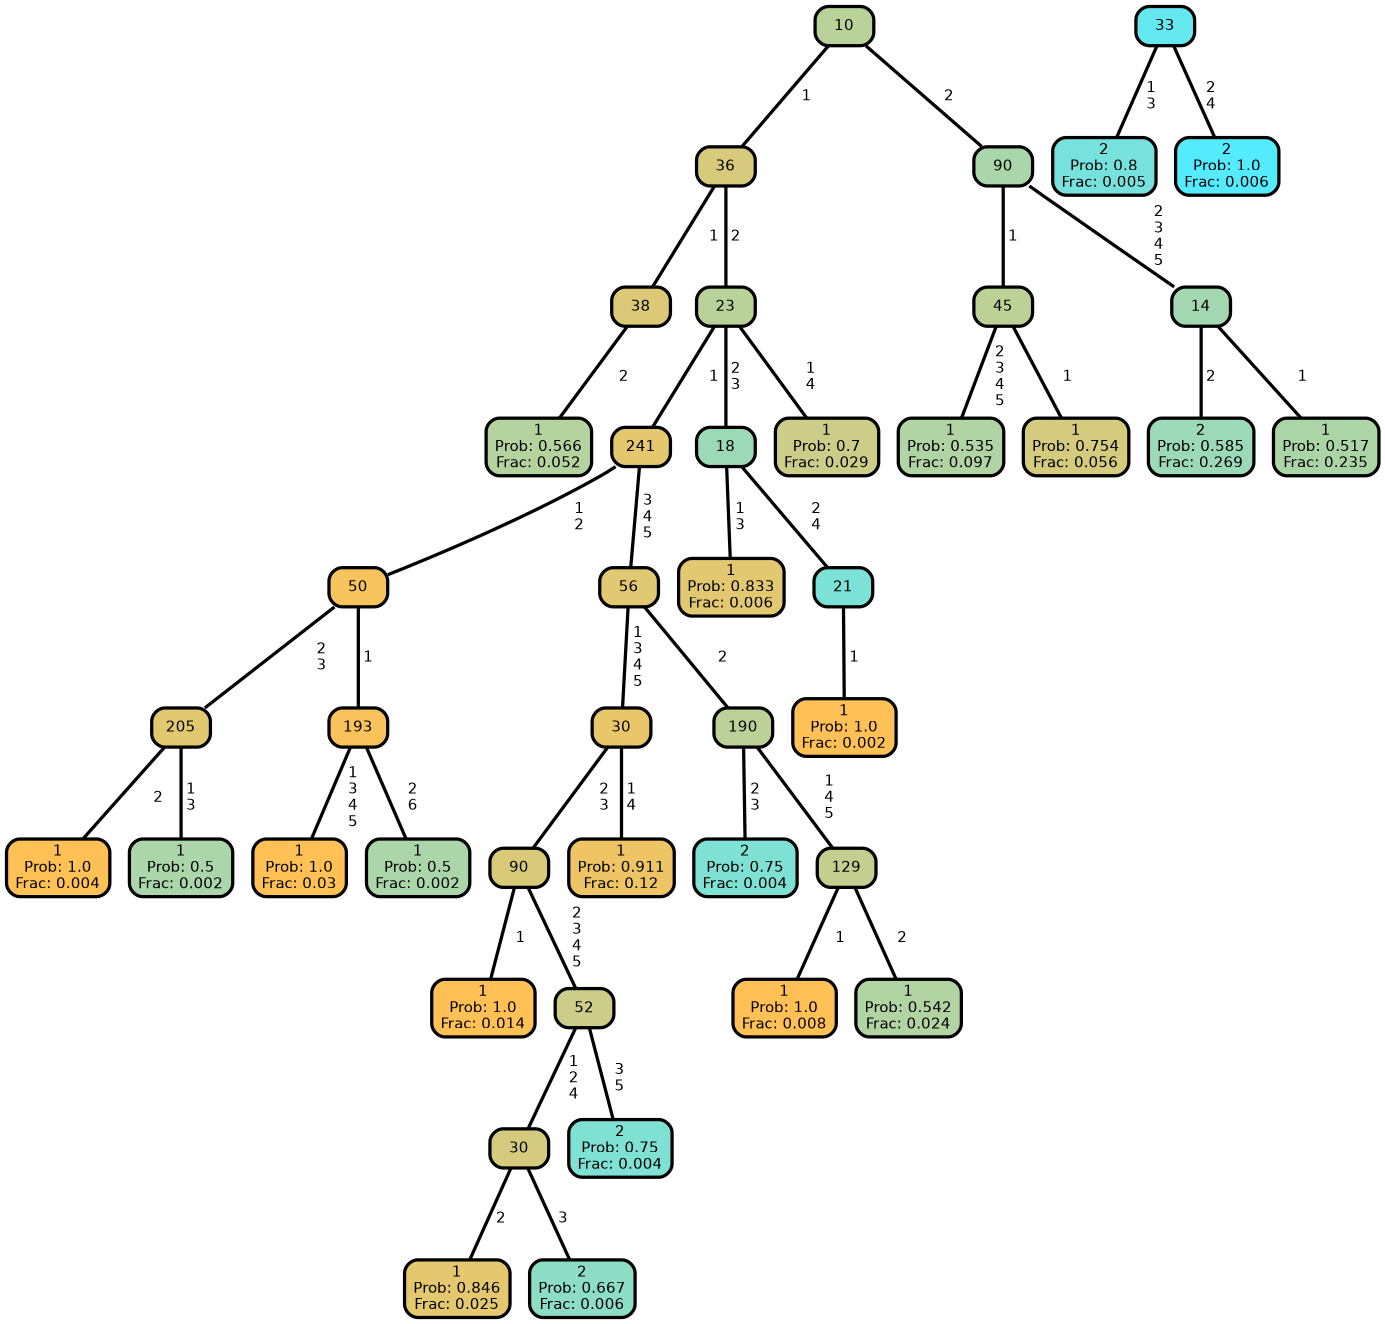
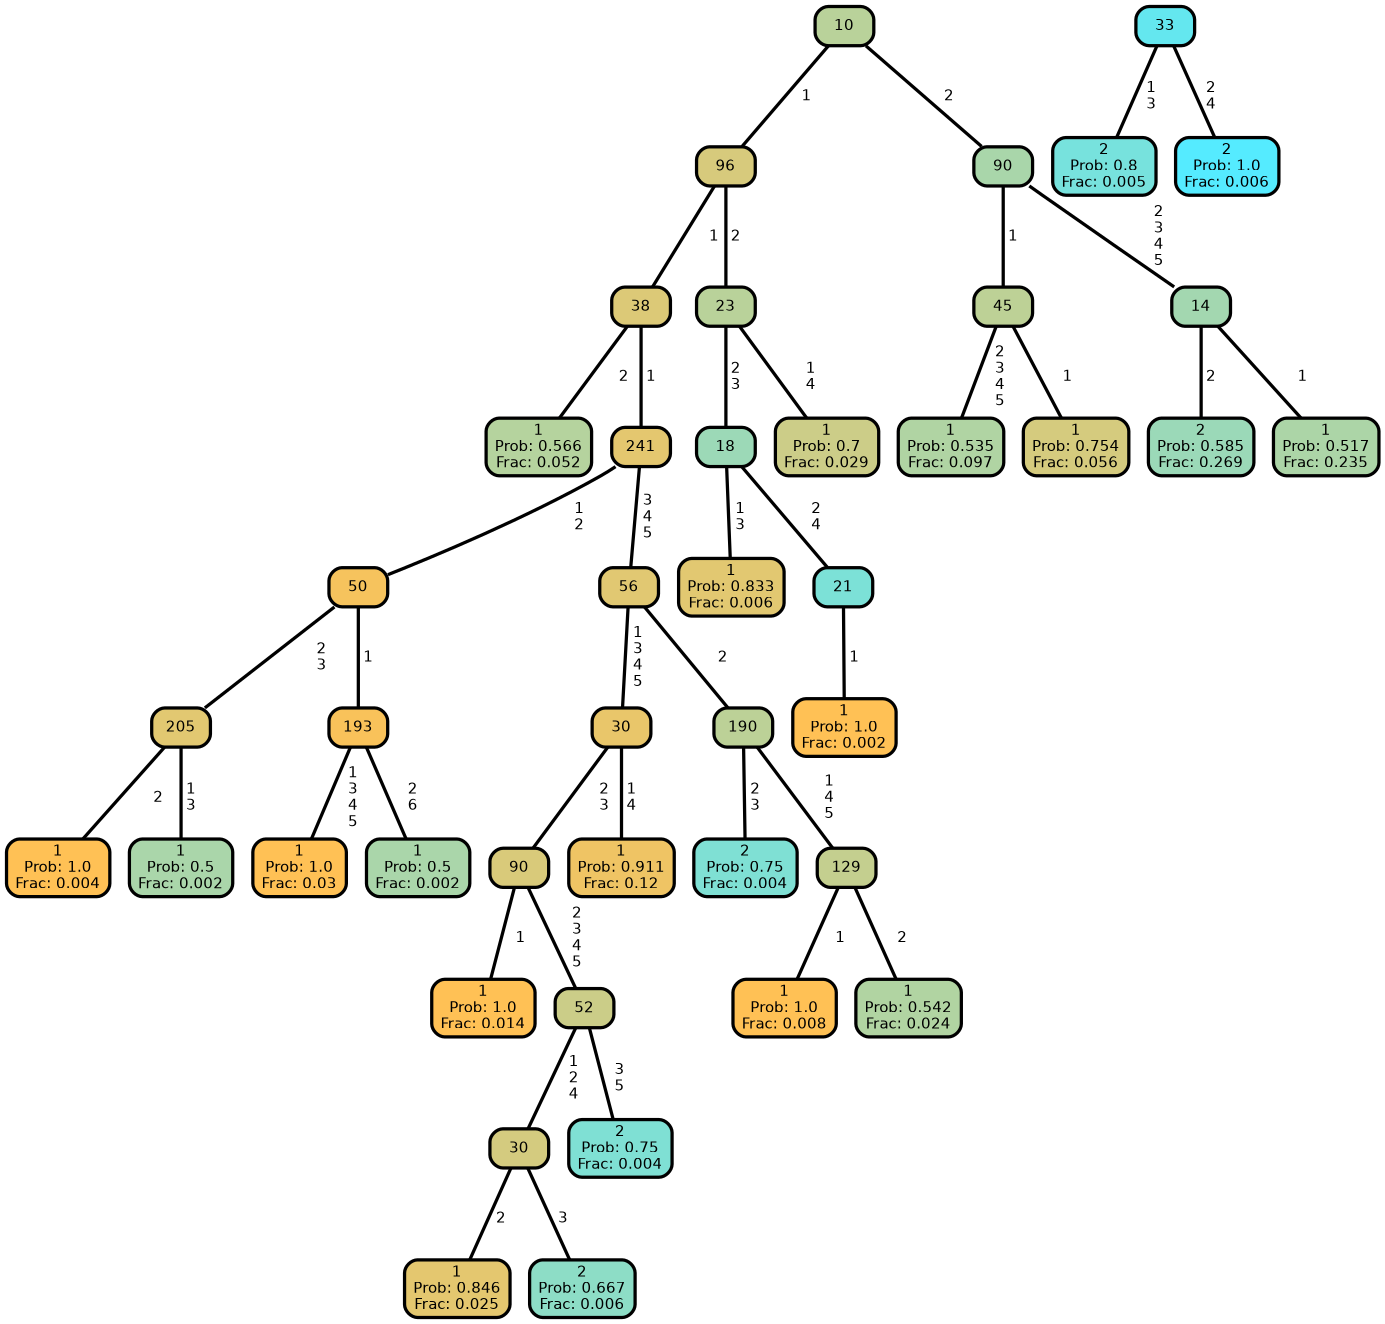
(726, 166) -> (726, 166)
(684, 377) -> (641, 377)
